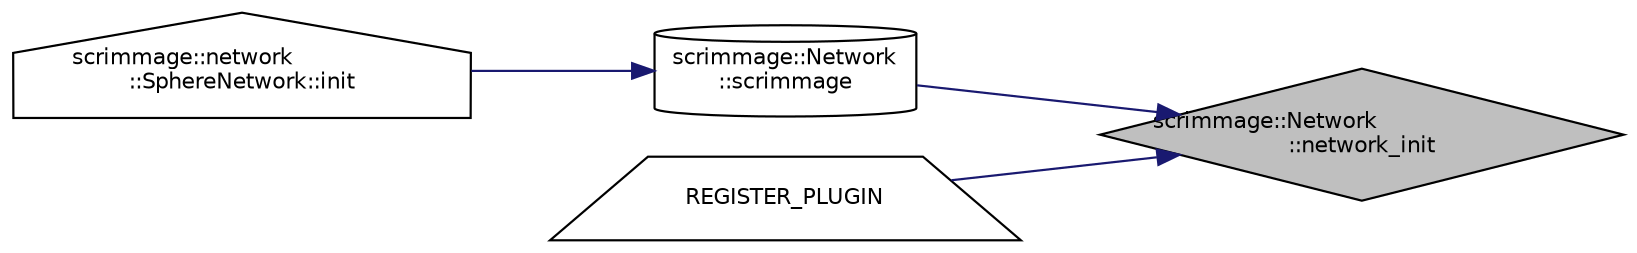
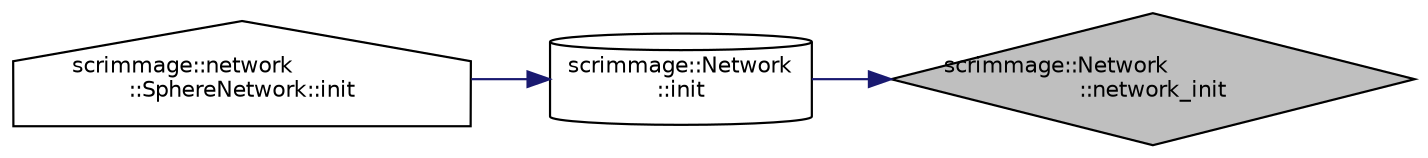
(785, 71) -> (681, 79)
(785, 198) -> none
